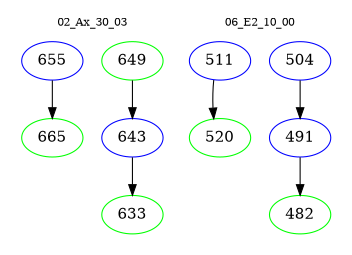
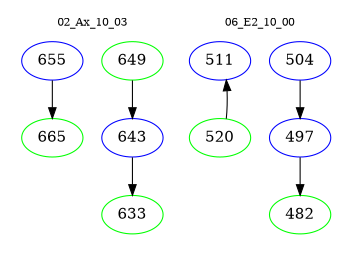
(92, 23) -> (92, 23)
(213, 94) -> (227, 105)
(300, 138) -> (300, 138)
